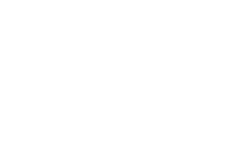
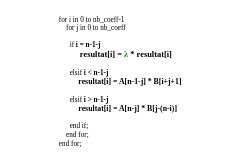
none -> (120, 81)
